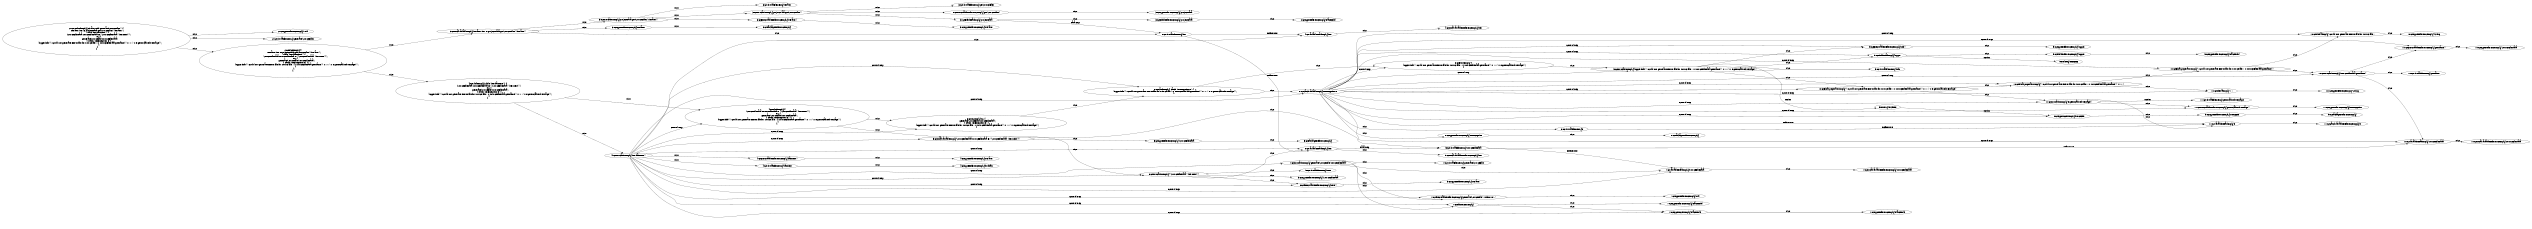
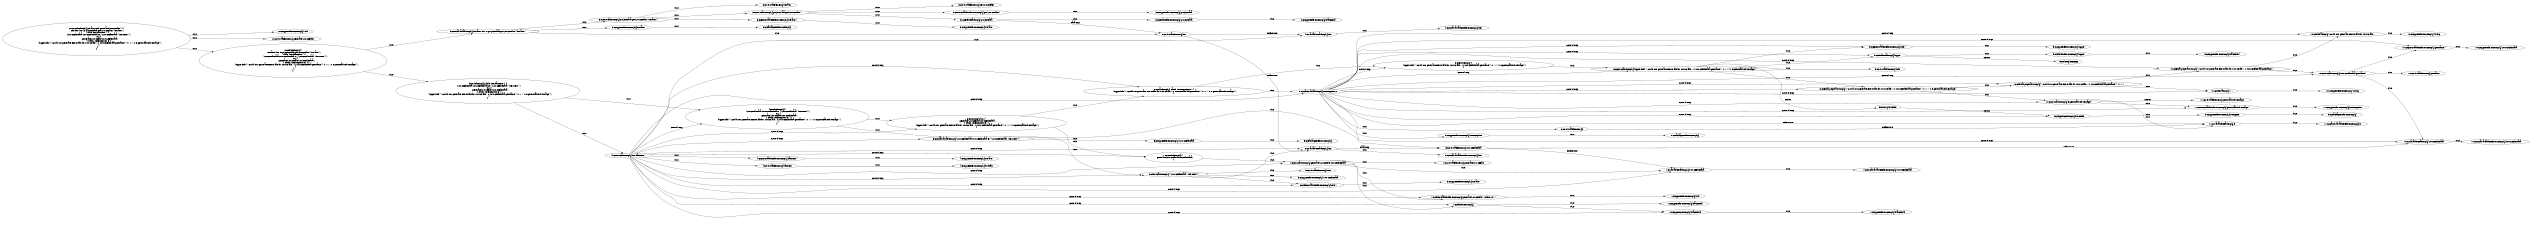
none -> (1174, 158)
